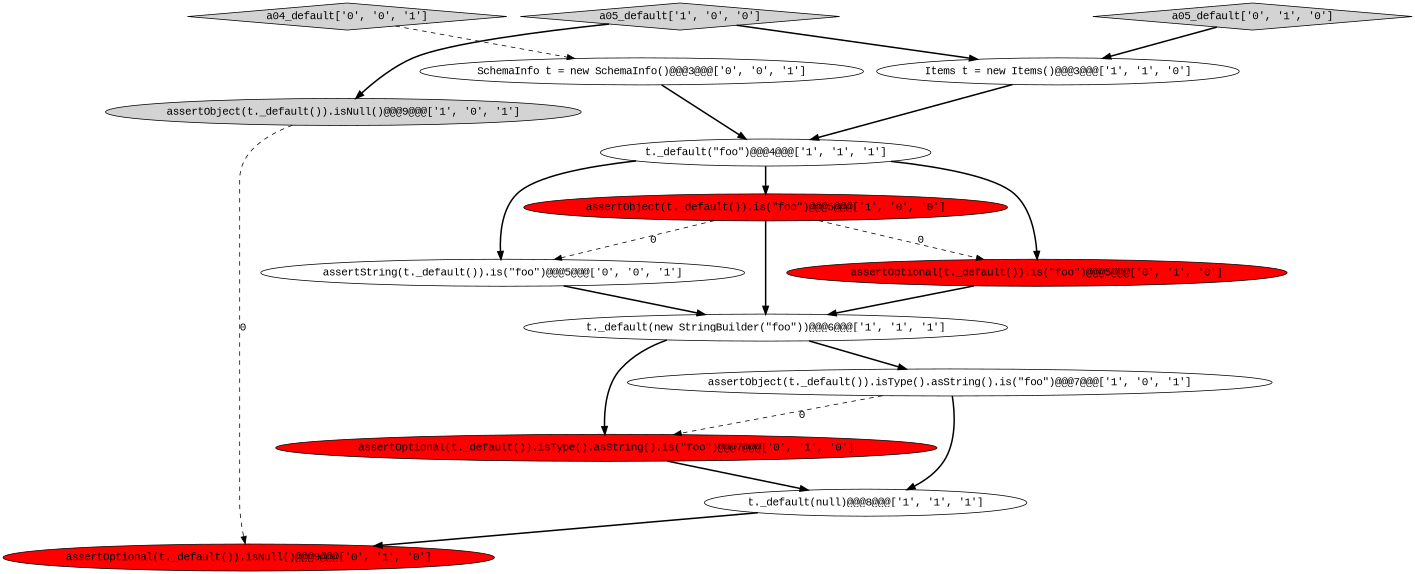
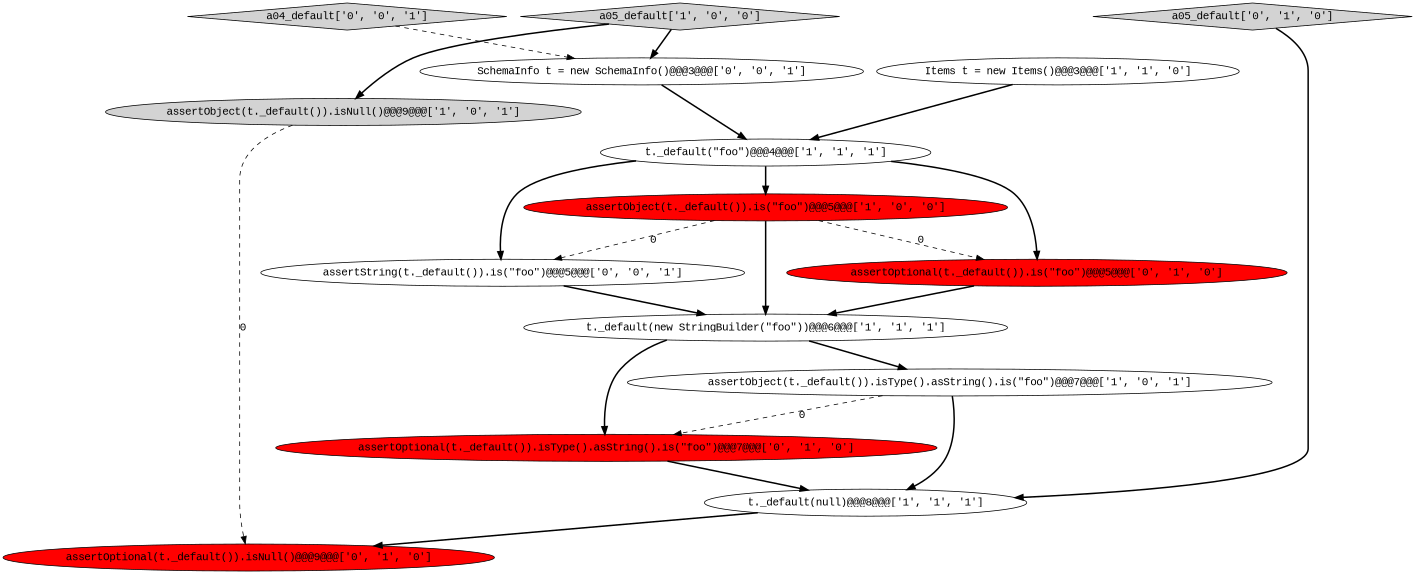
(853, 42) -> (663, 40)
(1164, 42) -> (1308, 379)
